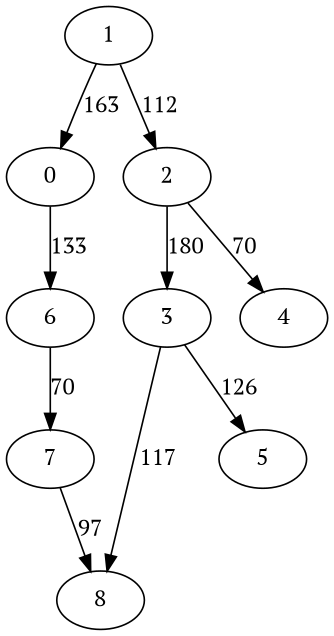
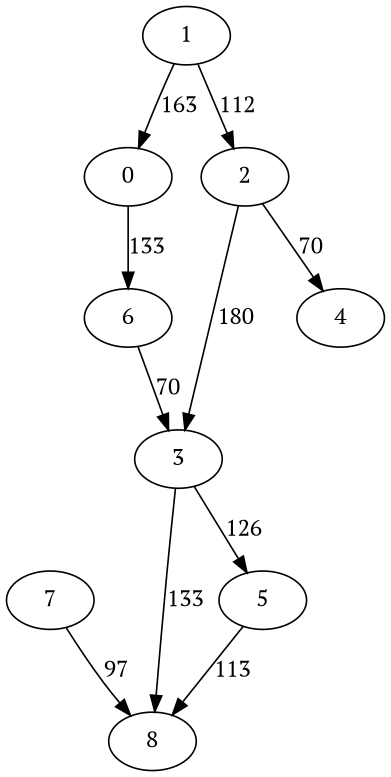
(50, 380) -> (151, 381)
(158, 459) -> (186, 600)
none -> (213, 664)
